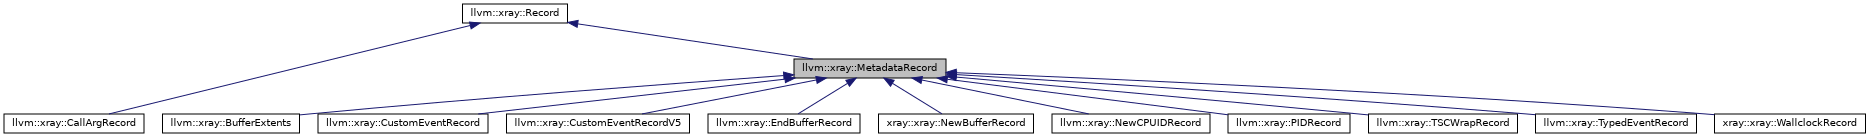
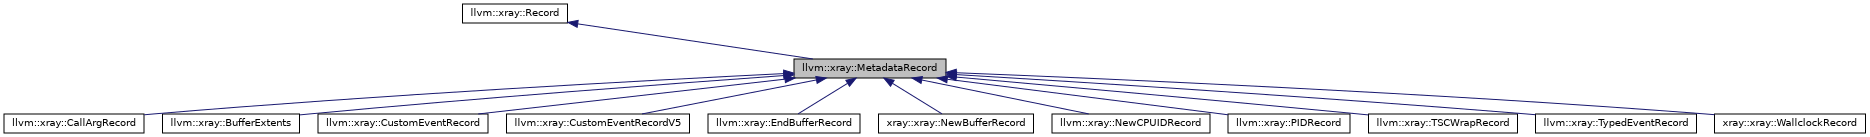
(290, 70) -> (464, 92)
